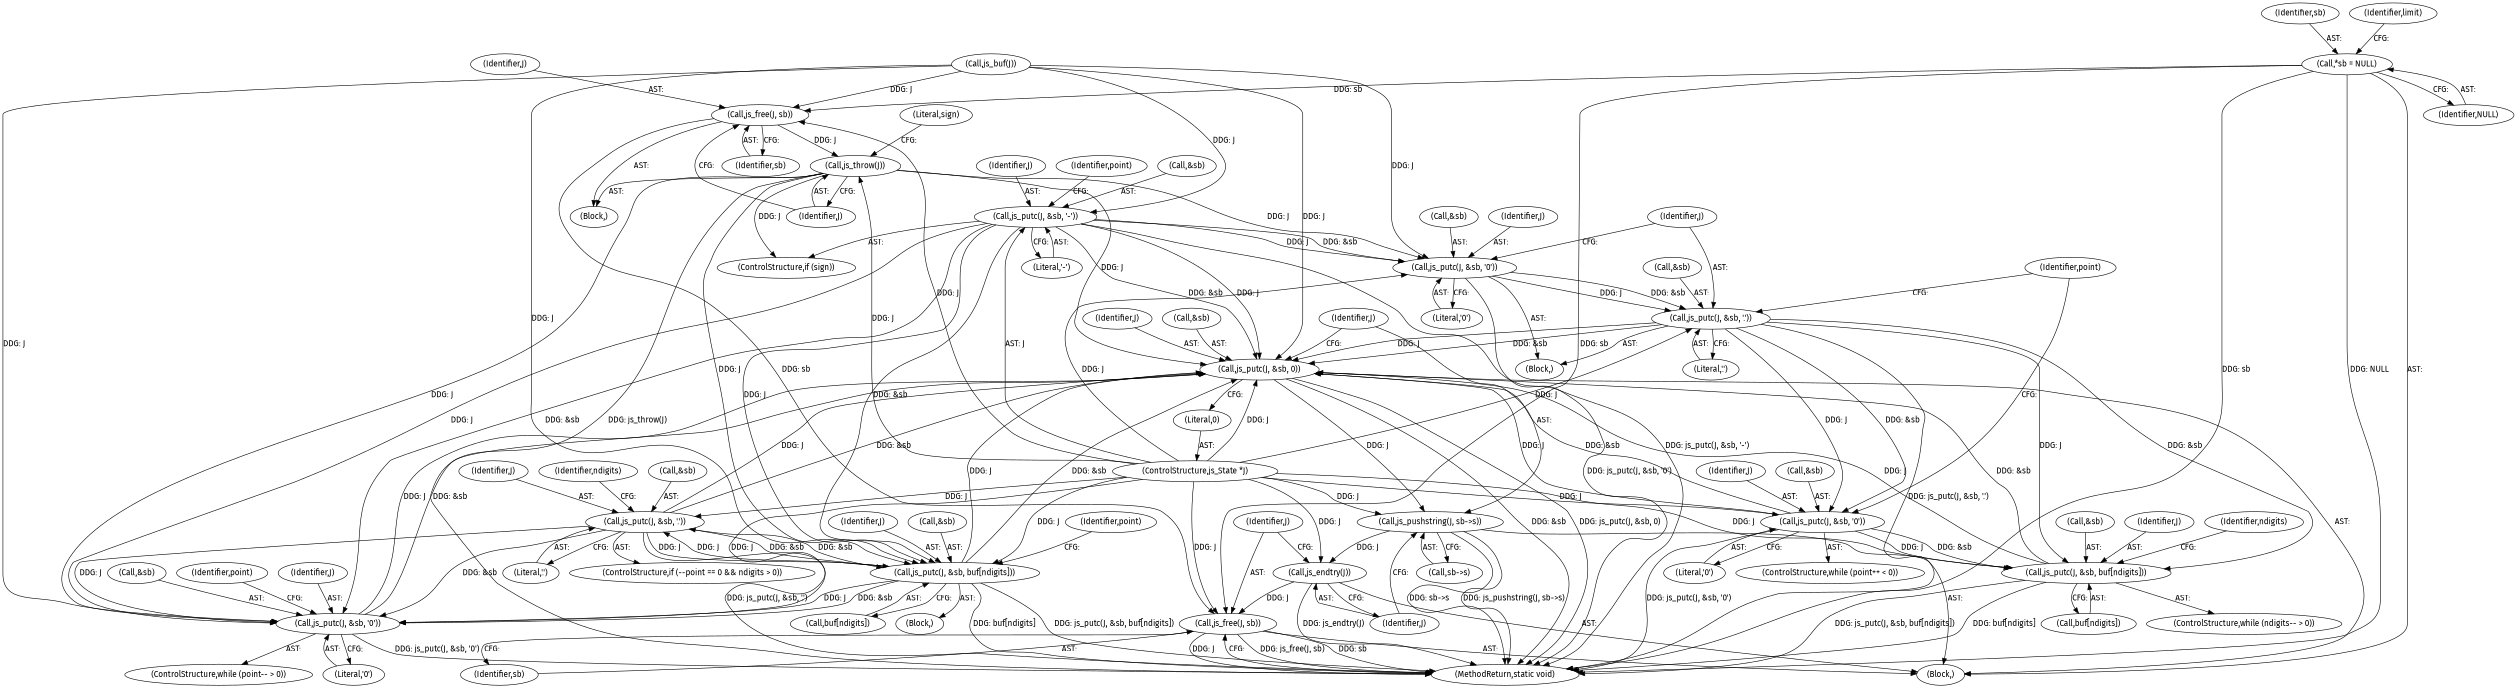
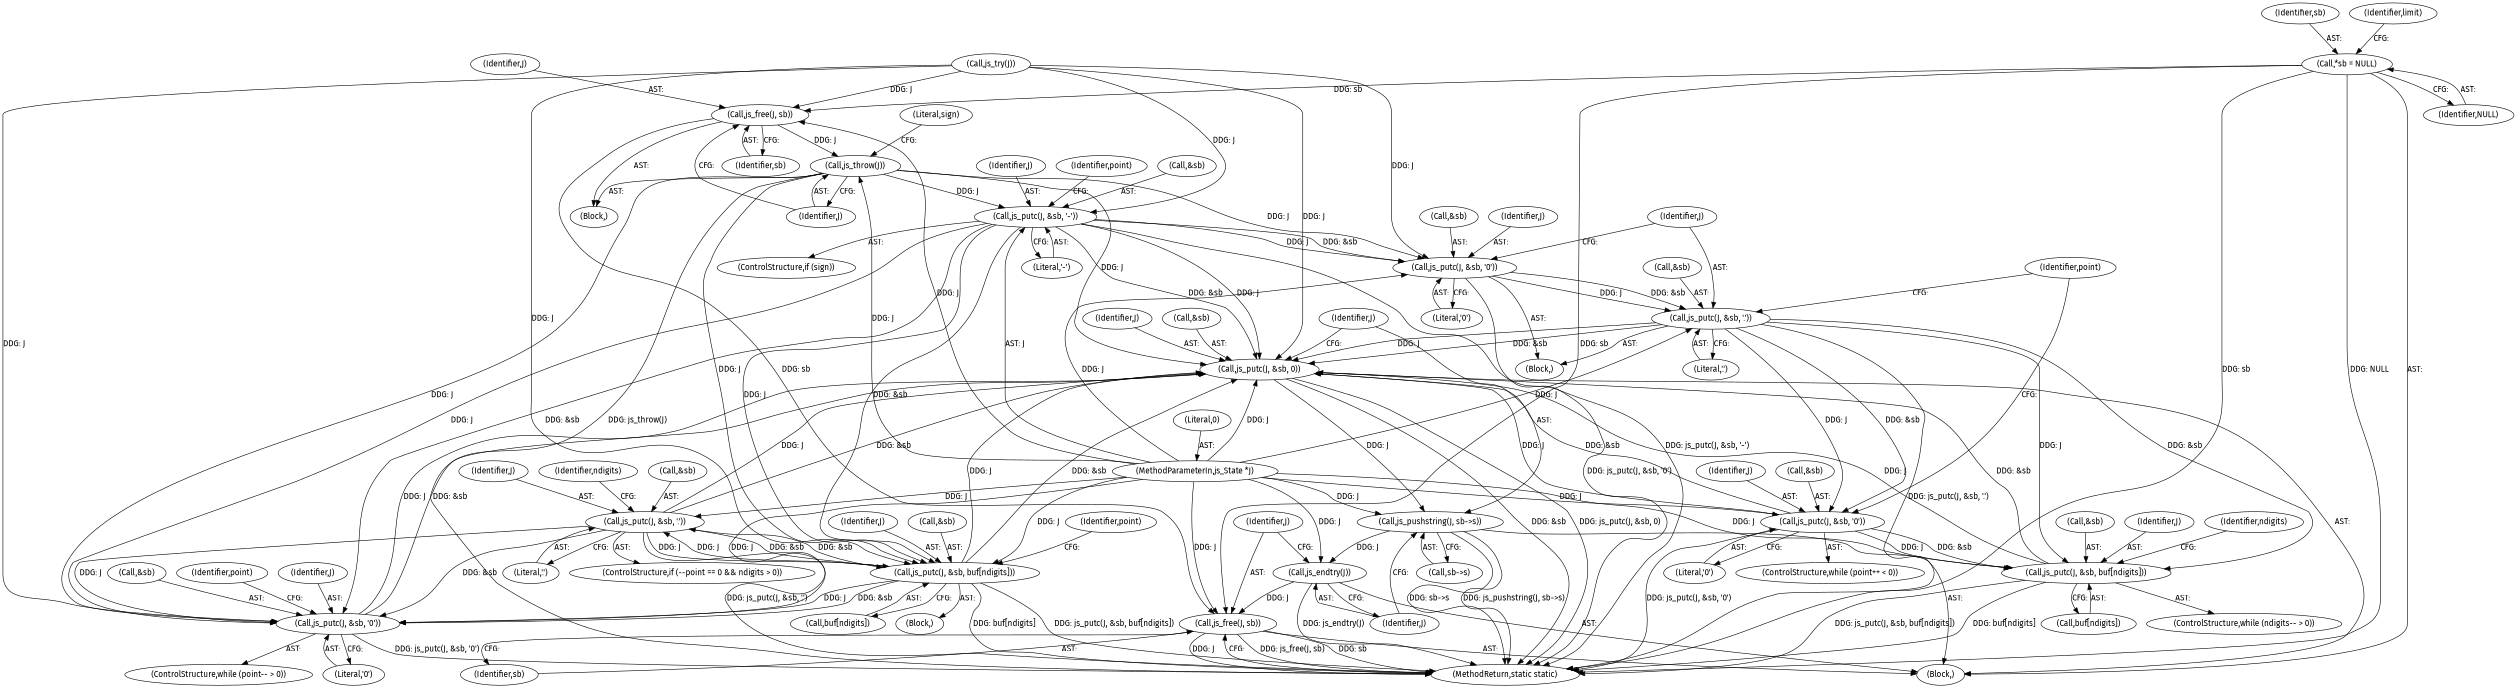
(991, 64) -> (991, 64)
(768, 198) -> (941, 190)
(1227, 391) -> none
(1195, 471) -> (1195, 471)
(1505, 675) -> (1505, 675)
